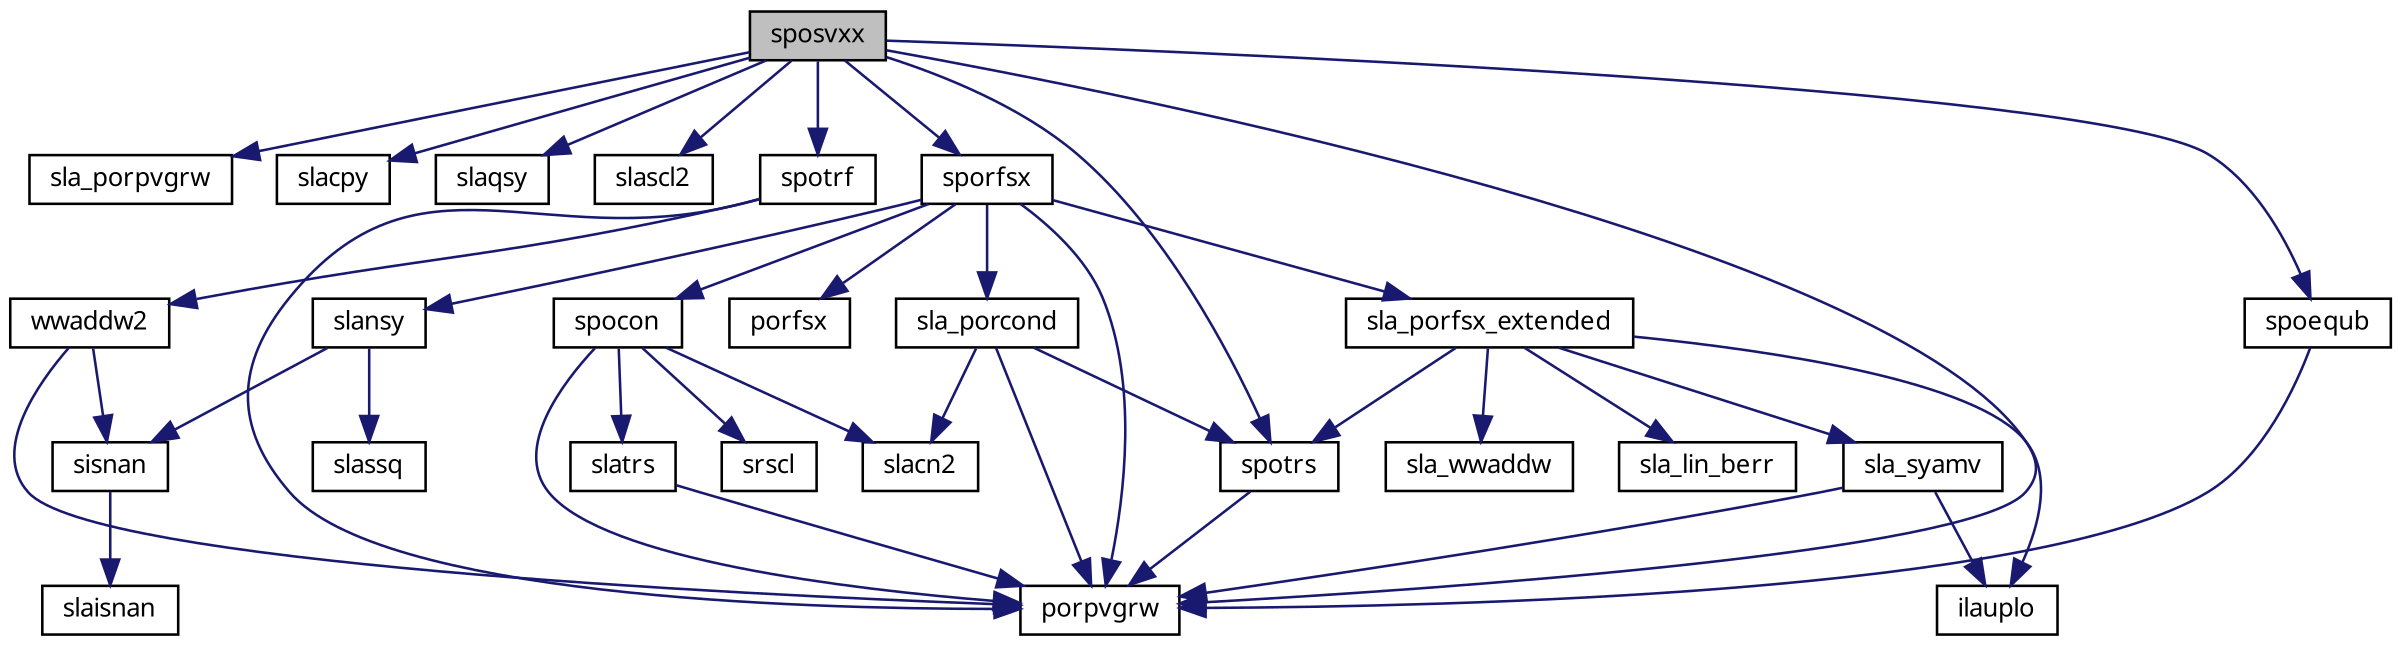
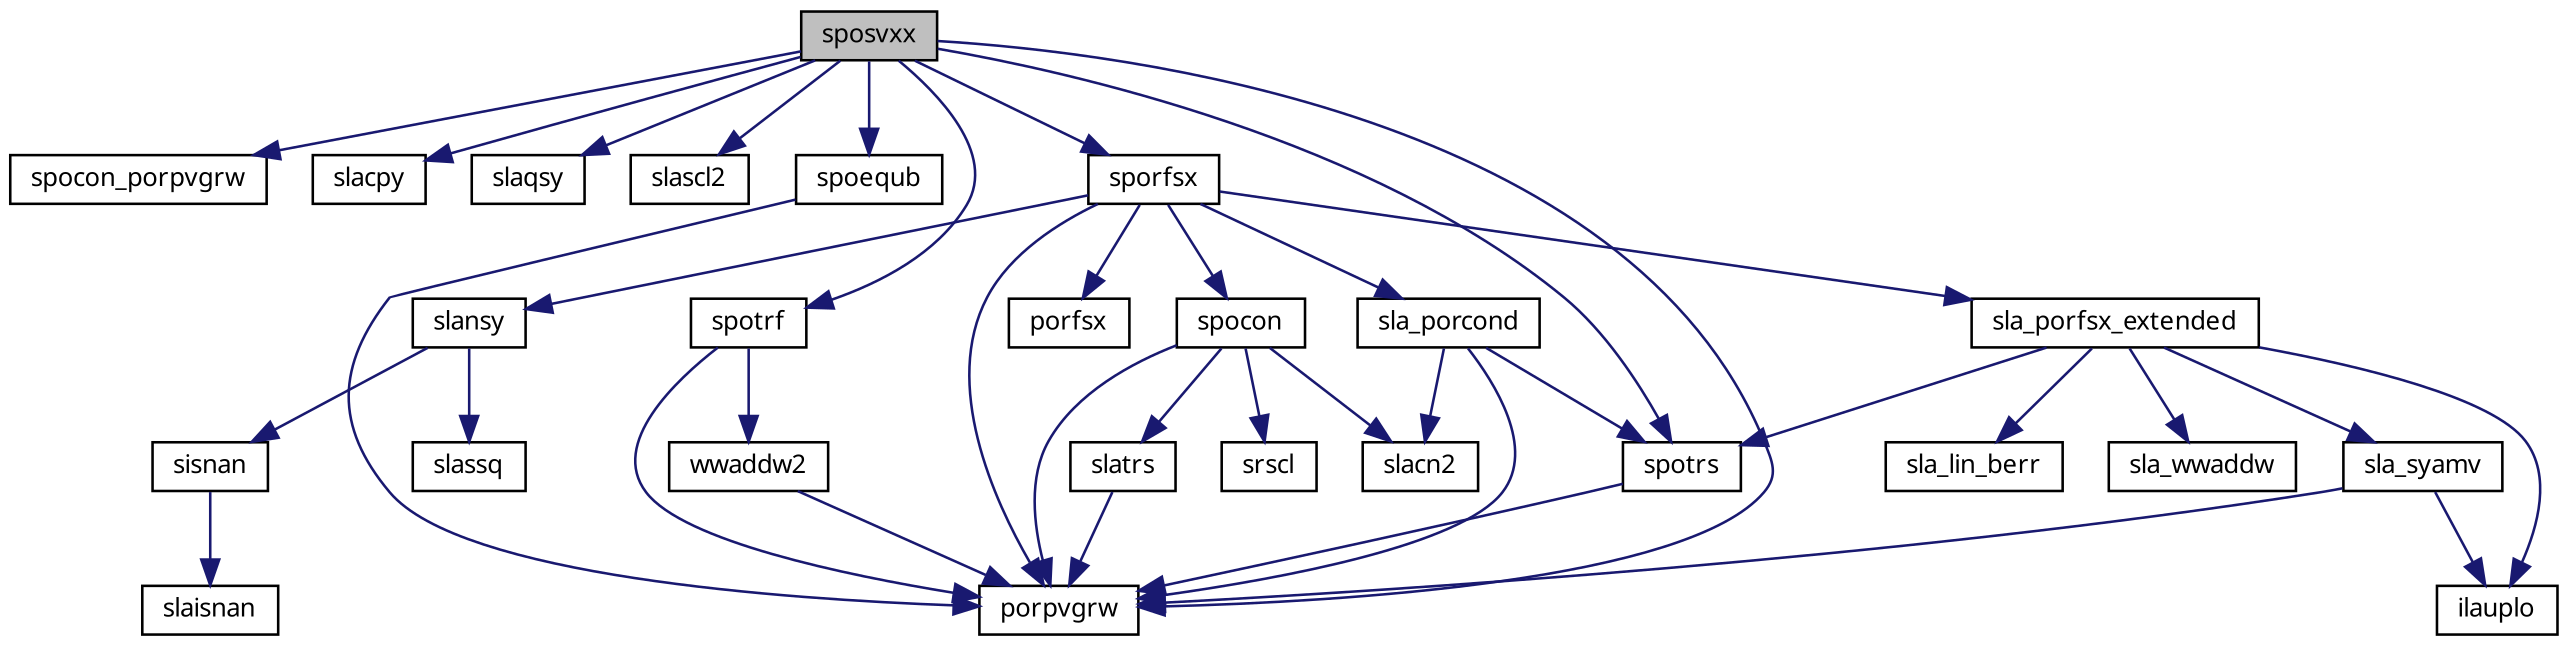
(131, 179) -> (138, 179)
(98, 382) -> none
